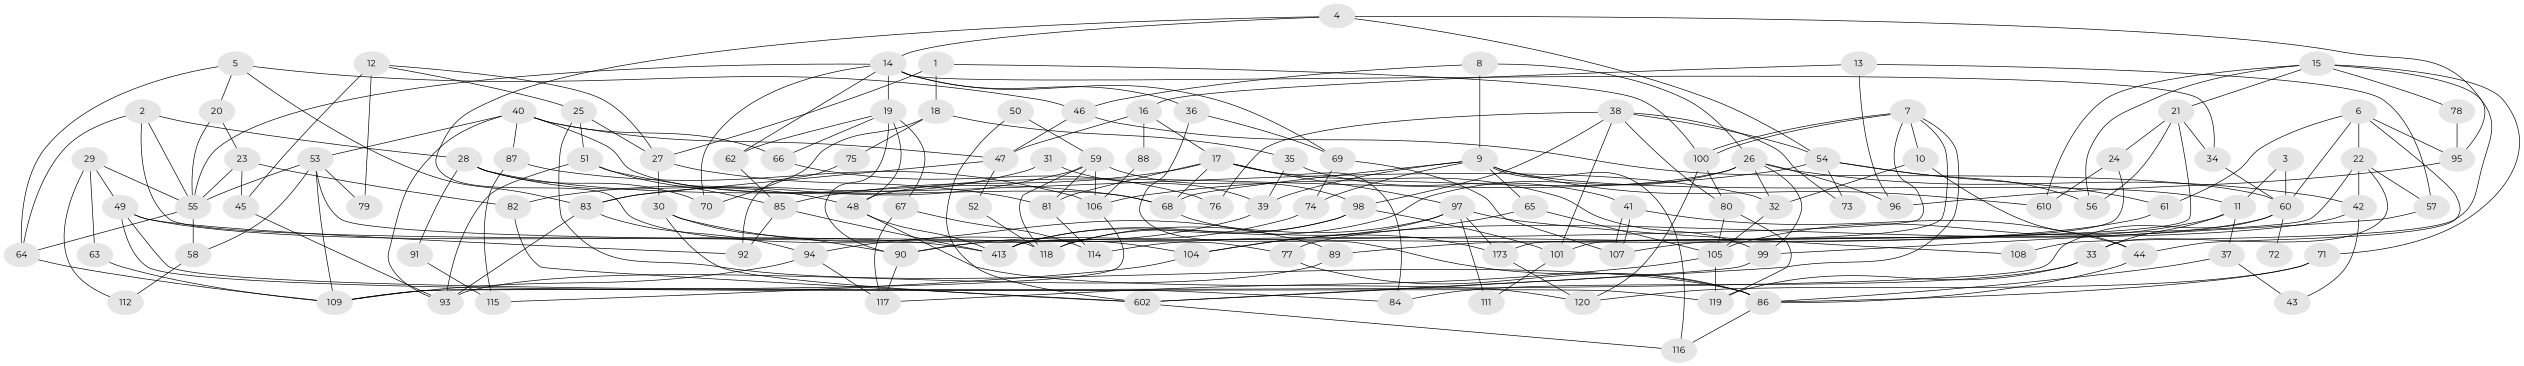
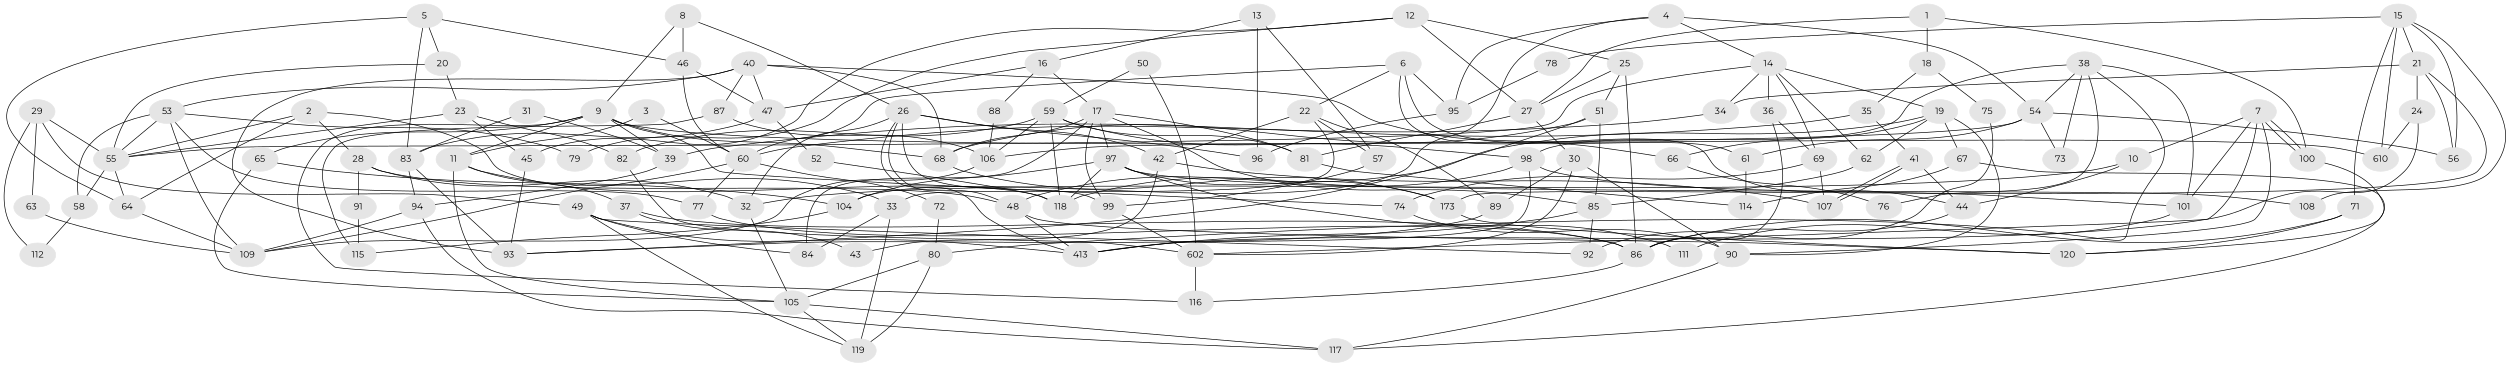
(1714, 183) -> (937, 231)
(707, 207) -> none
